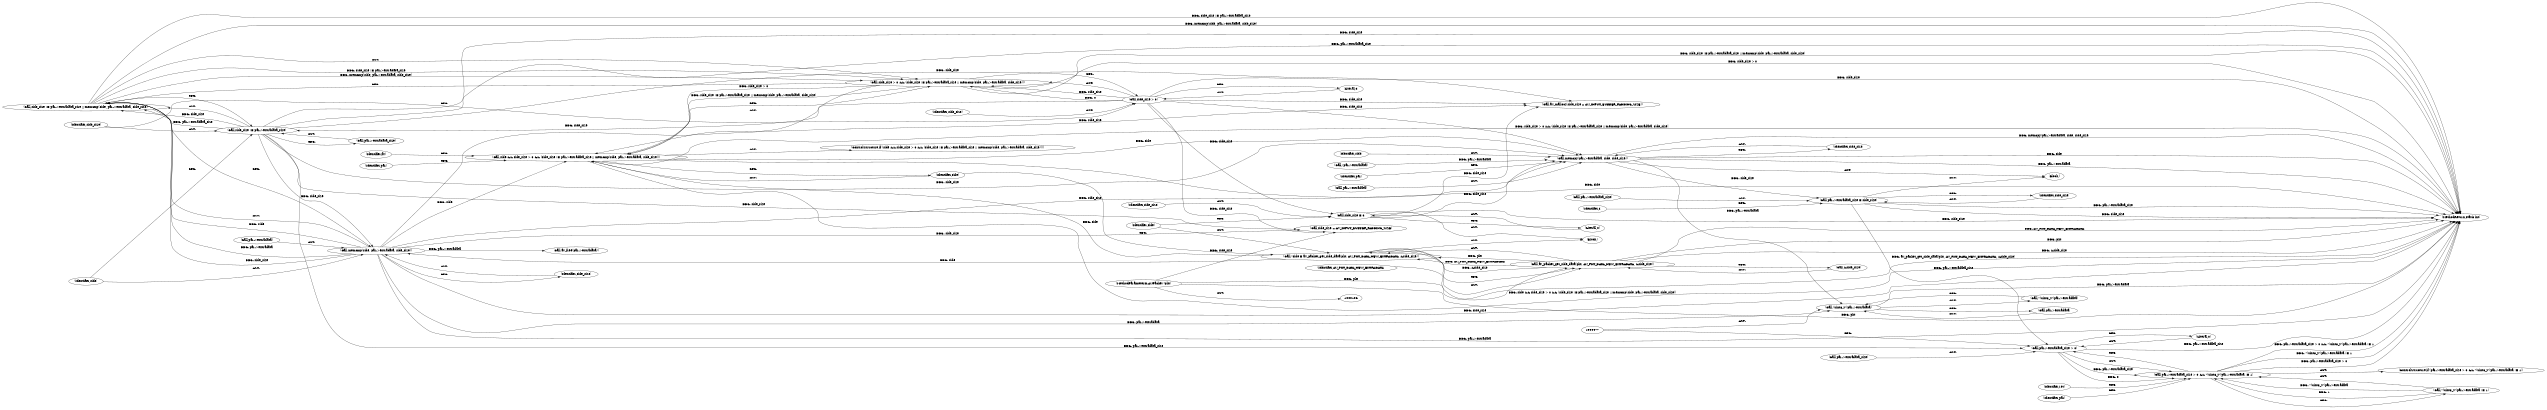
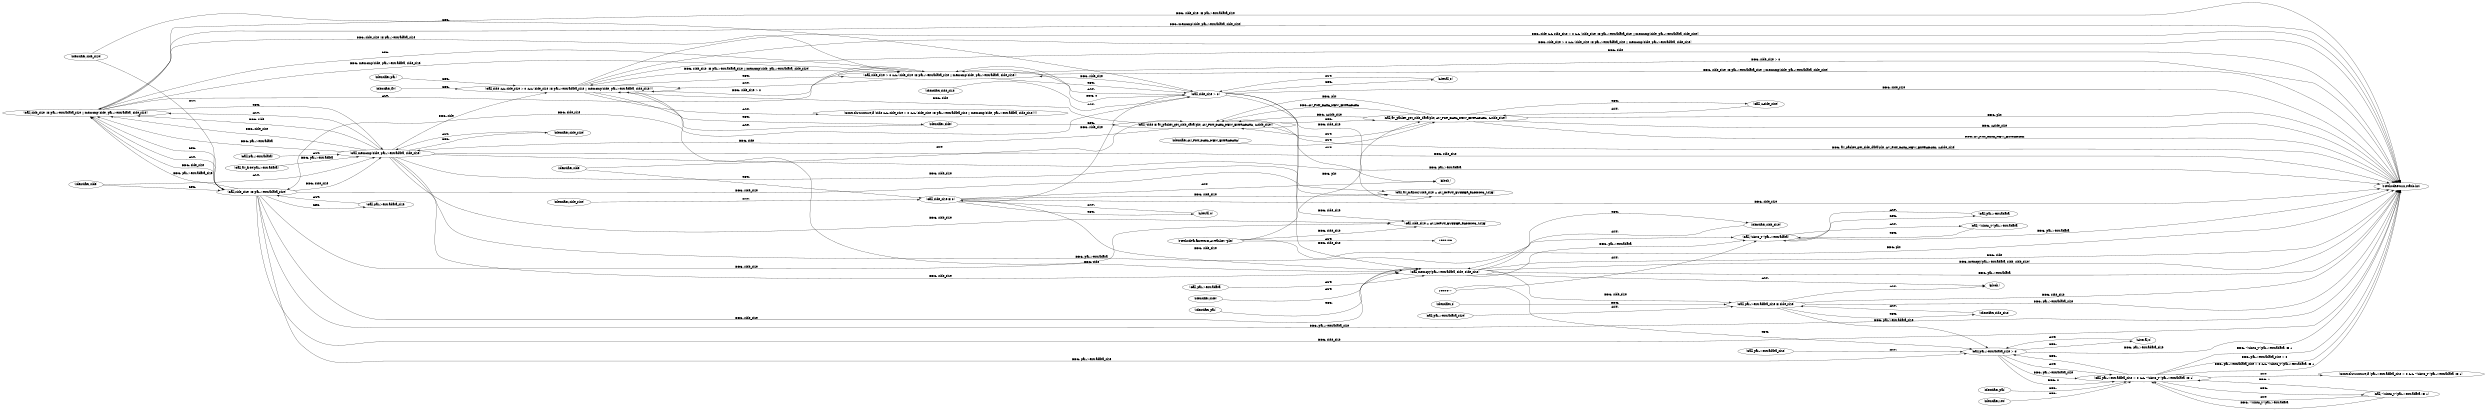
(1351, 165) -> none
(1230, 175) -> (1085, 171)
(1743, 203) -> (1616, 303)
(484, 251) -> (319, 161)
